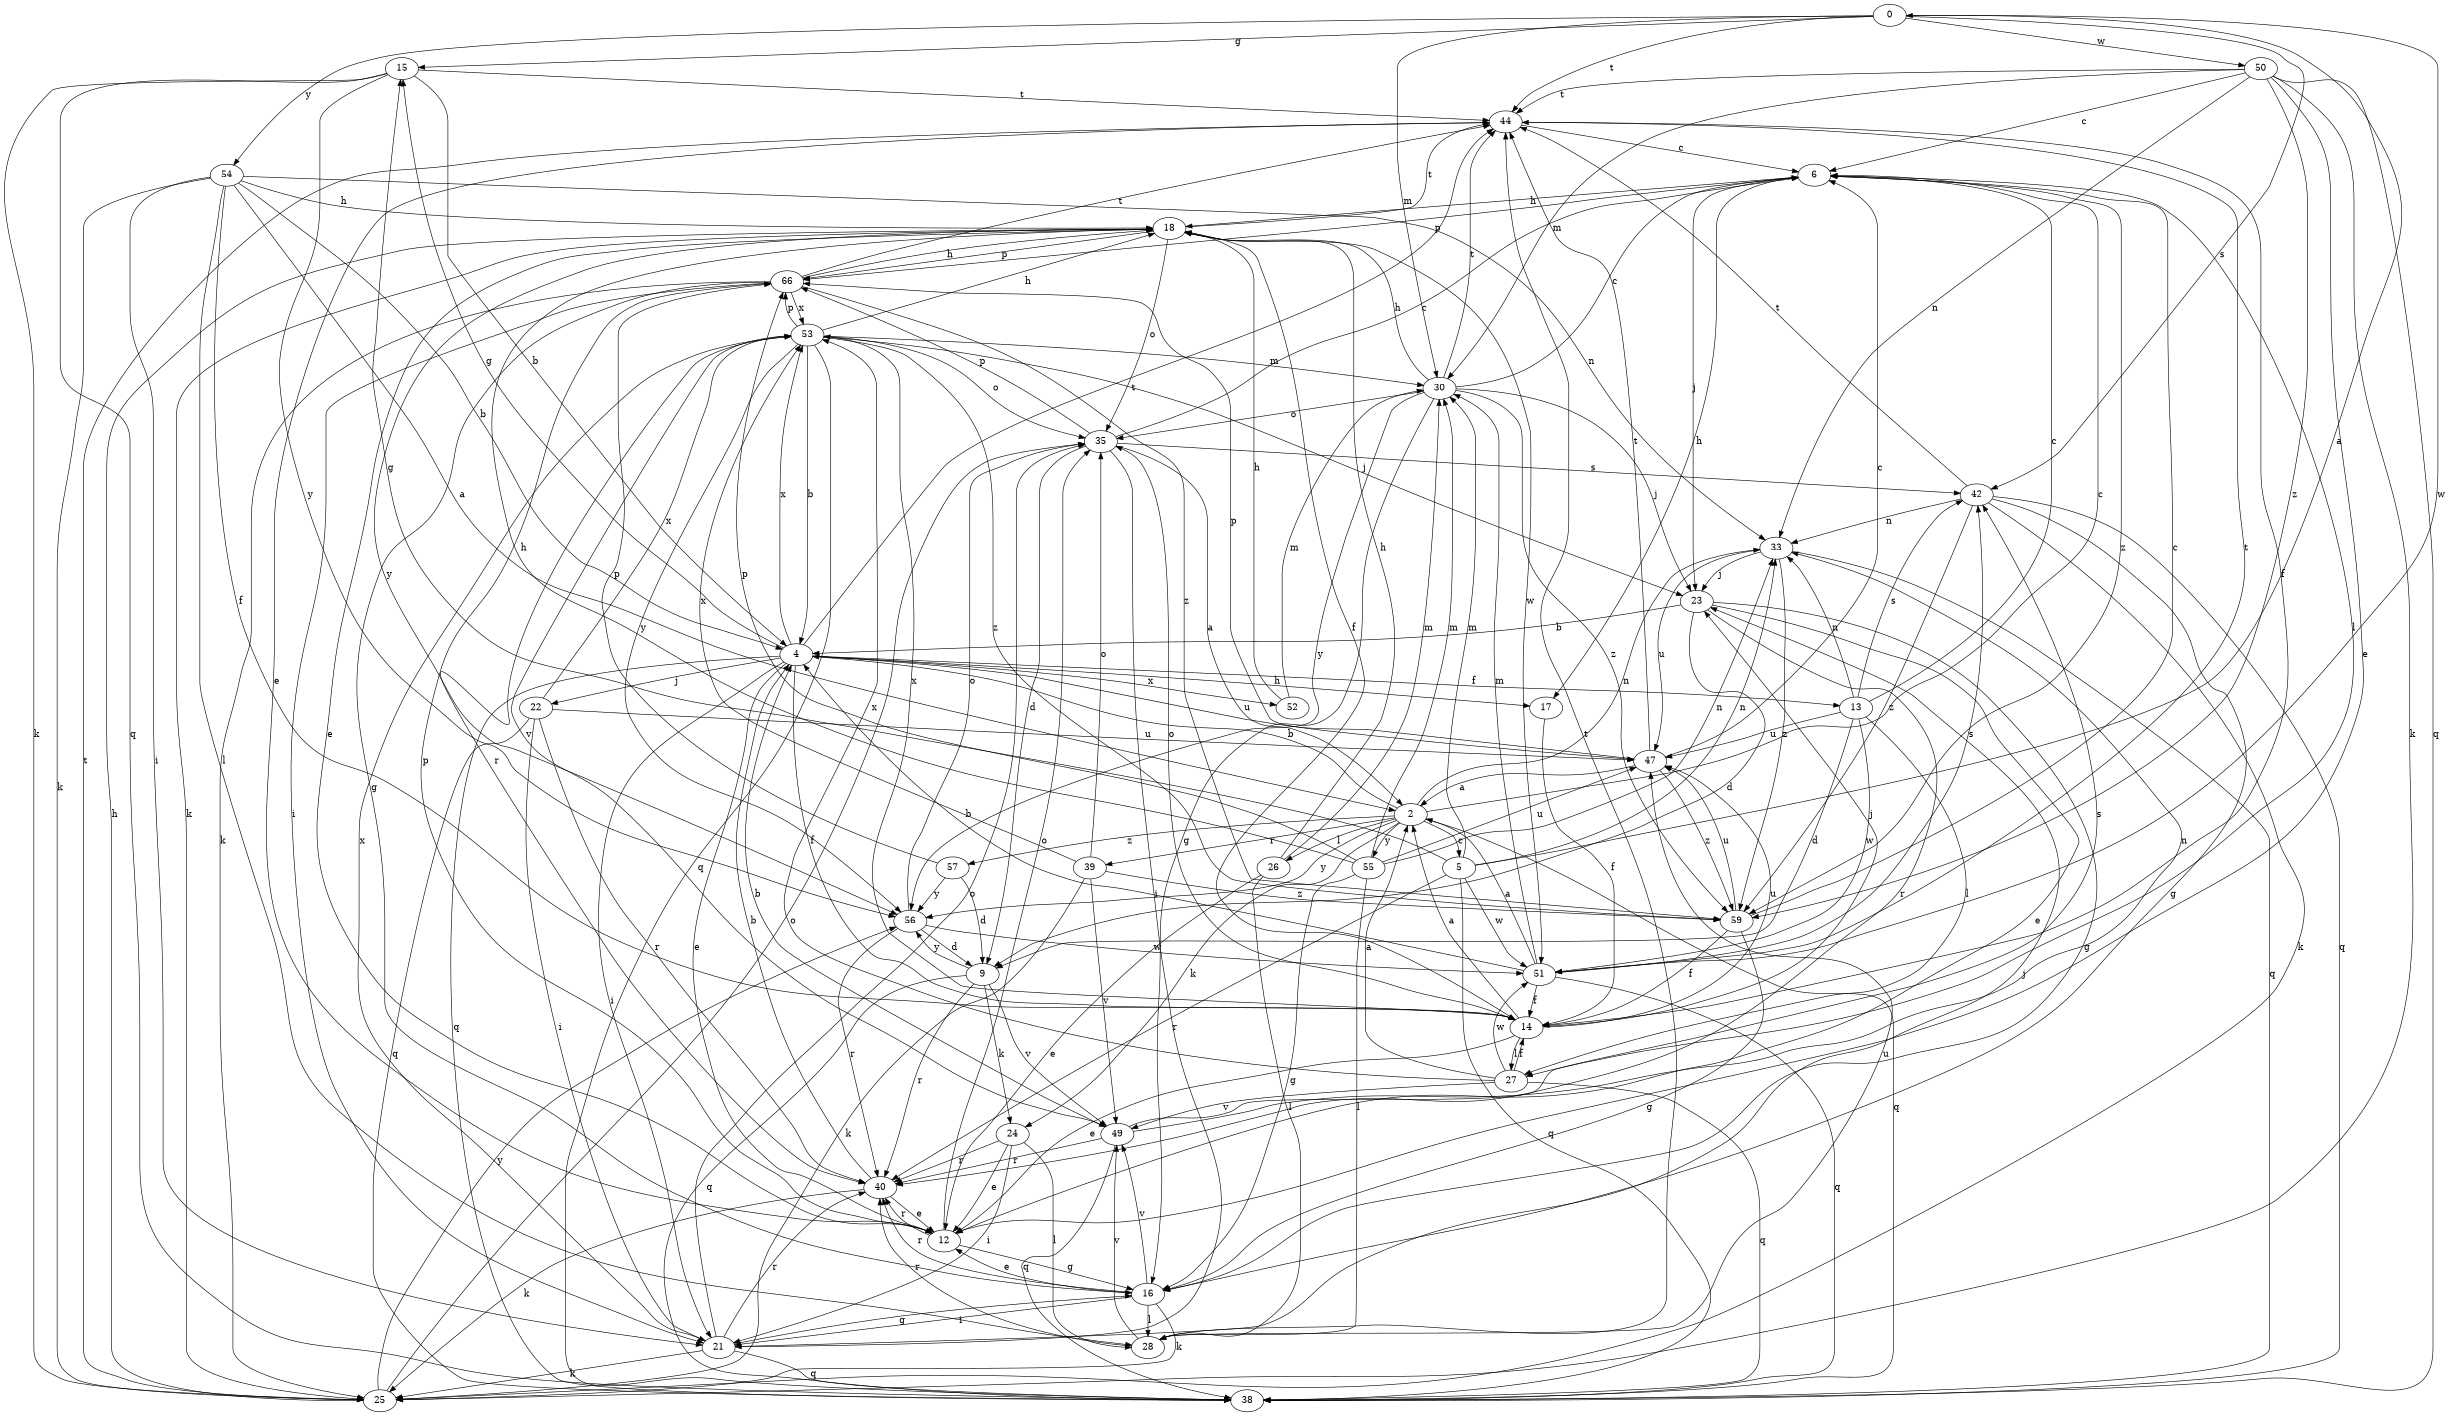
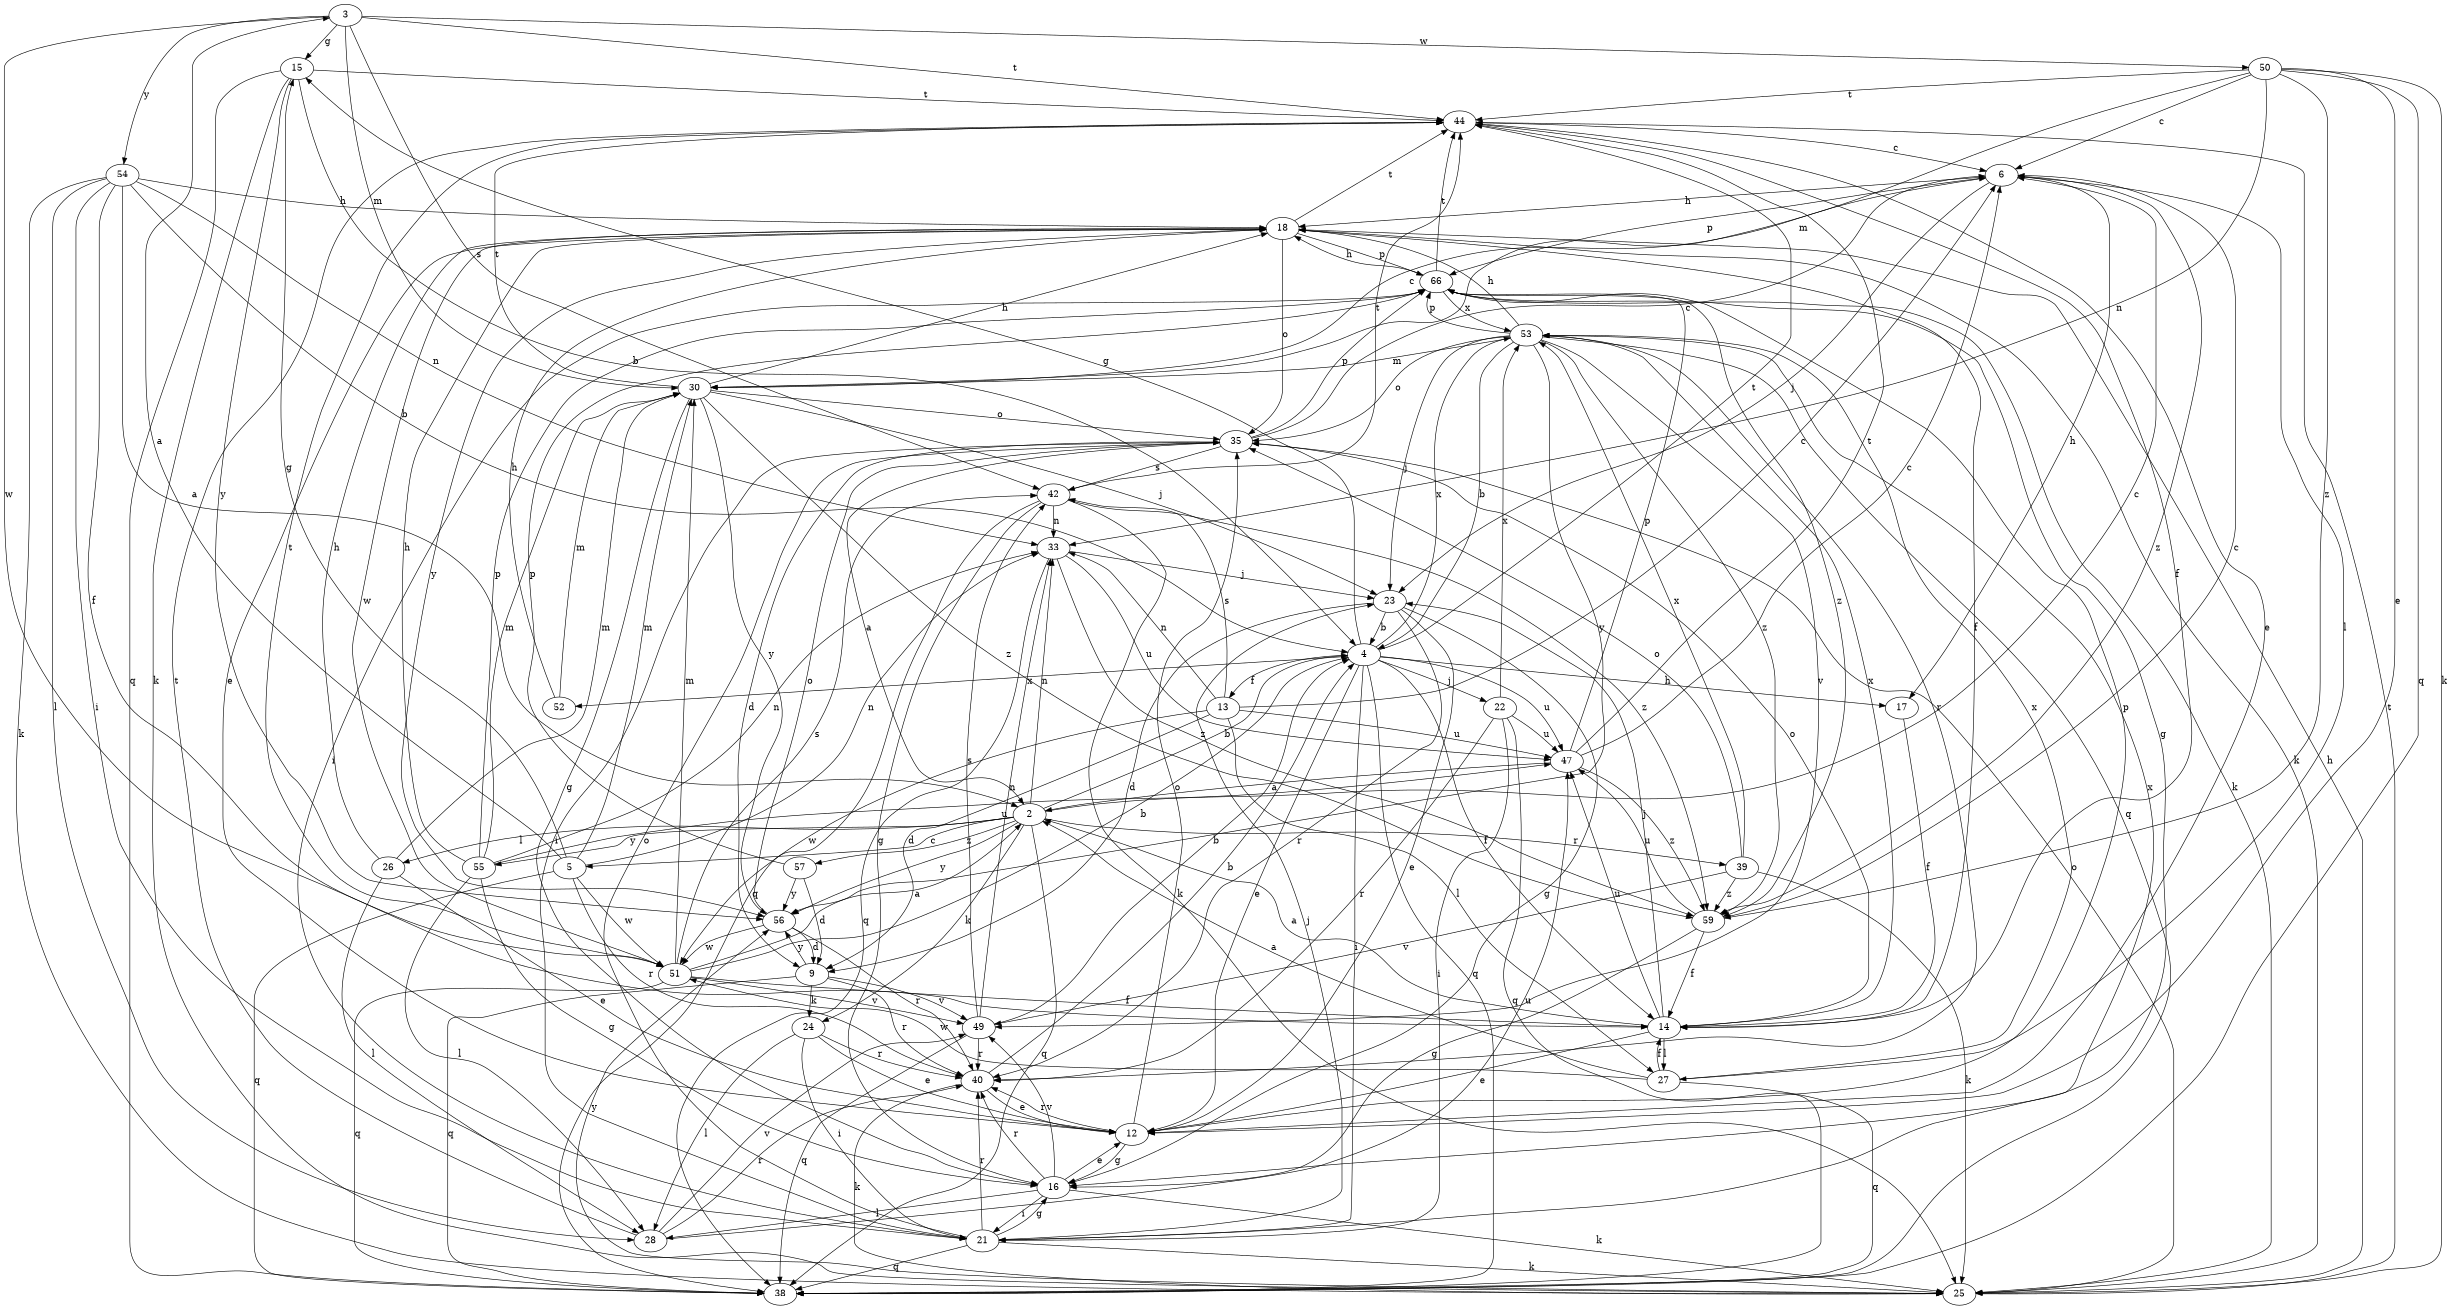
(1890, 15) -> (345, 15)
(1314, 1093) -> (824, 998)
